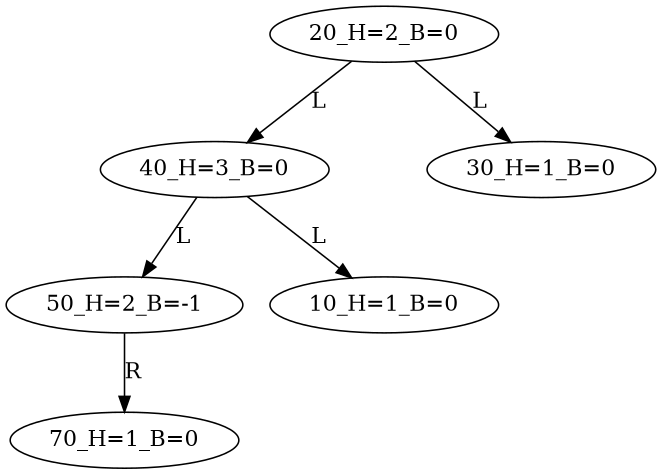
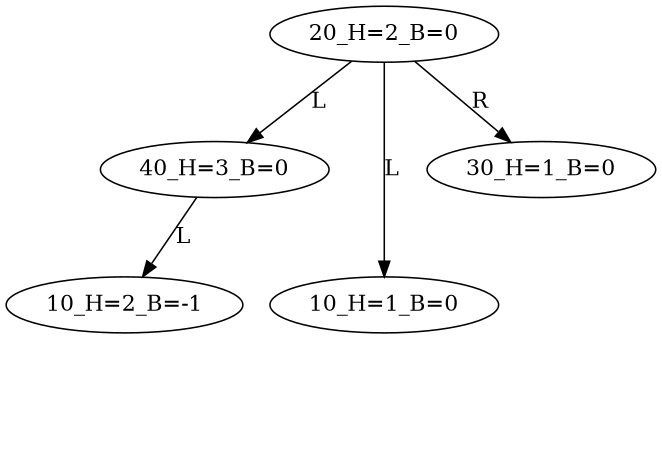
(480, 102) -> (480, 102)
(293, 232) -> (384, 162)
(125, 305) -> (125, 305)
(125, 440) -> none
